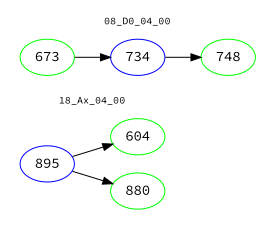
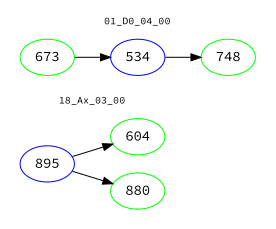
(138, 22) -> (138, 22)
(138, 57) -> (138, 57)
(93, 101) -> (93, 101)
